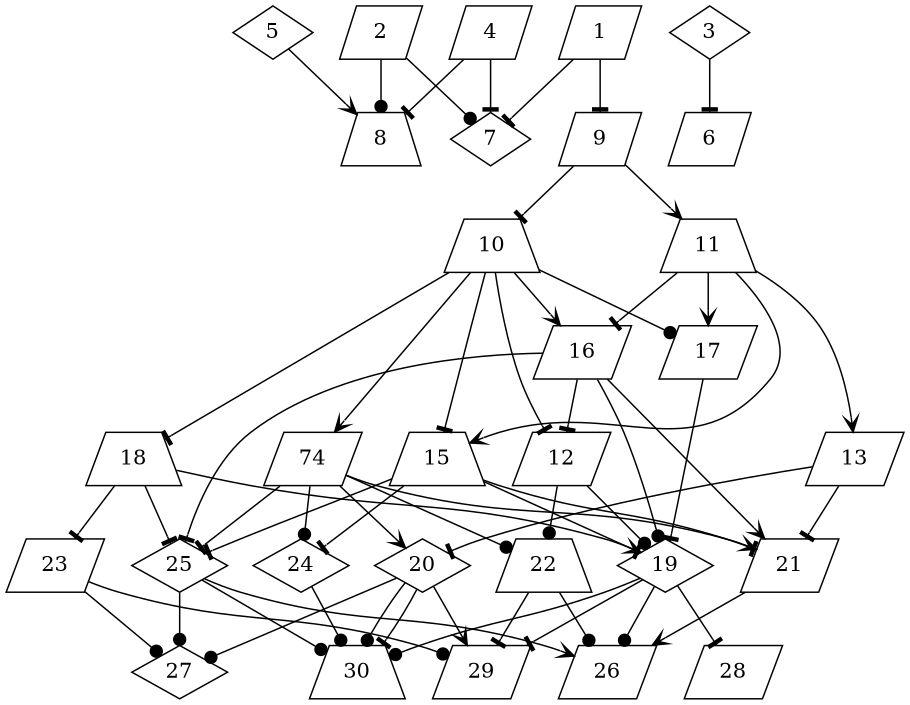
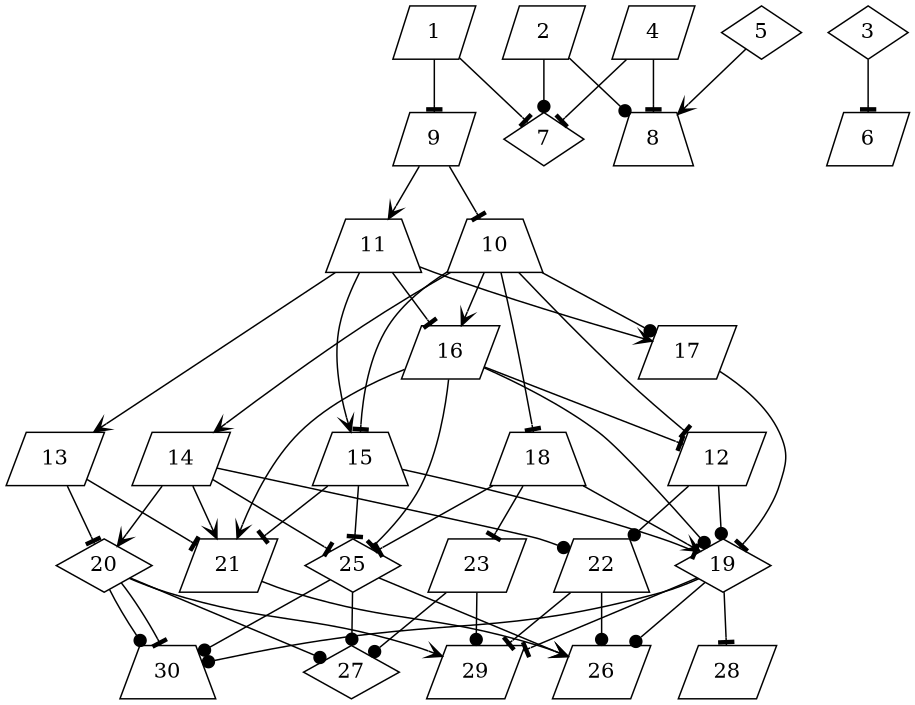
(313, 459) -> (181, 459)
(301, 566) -> none
